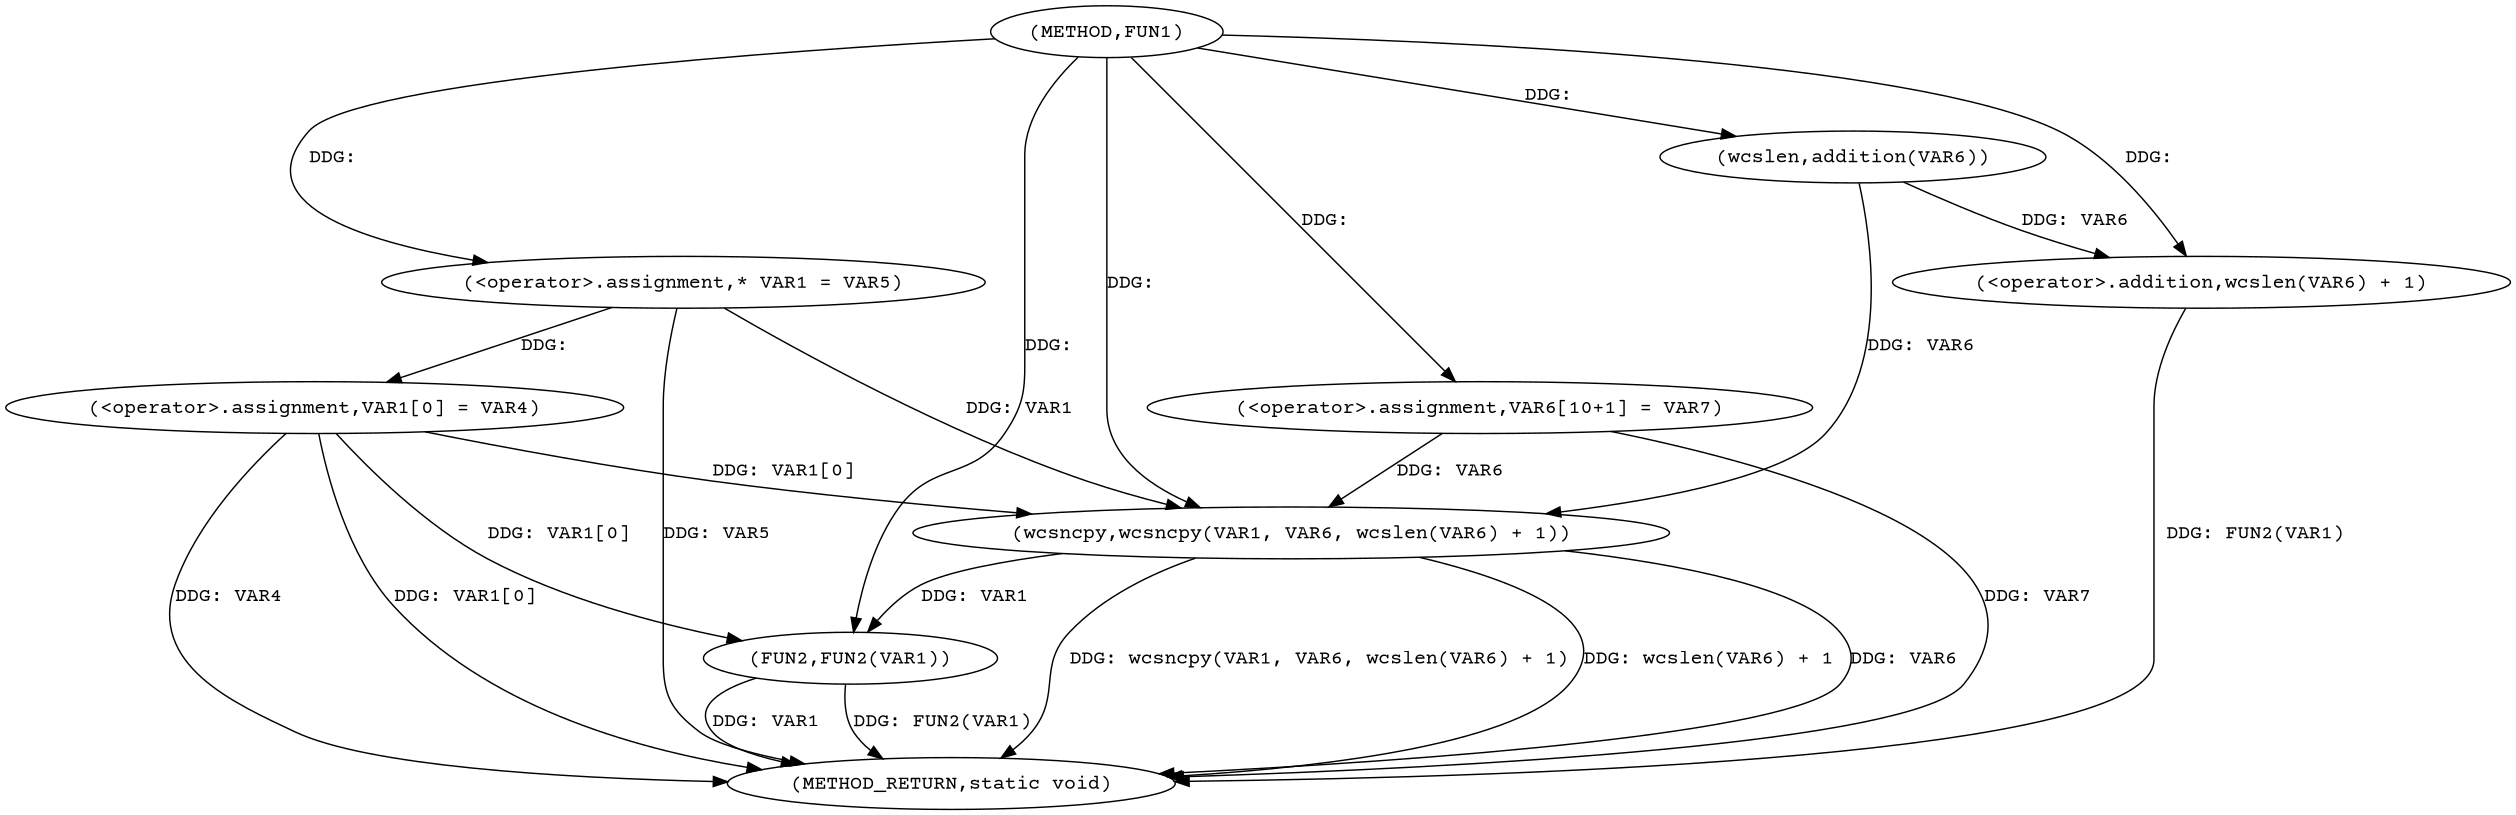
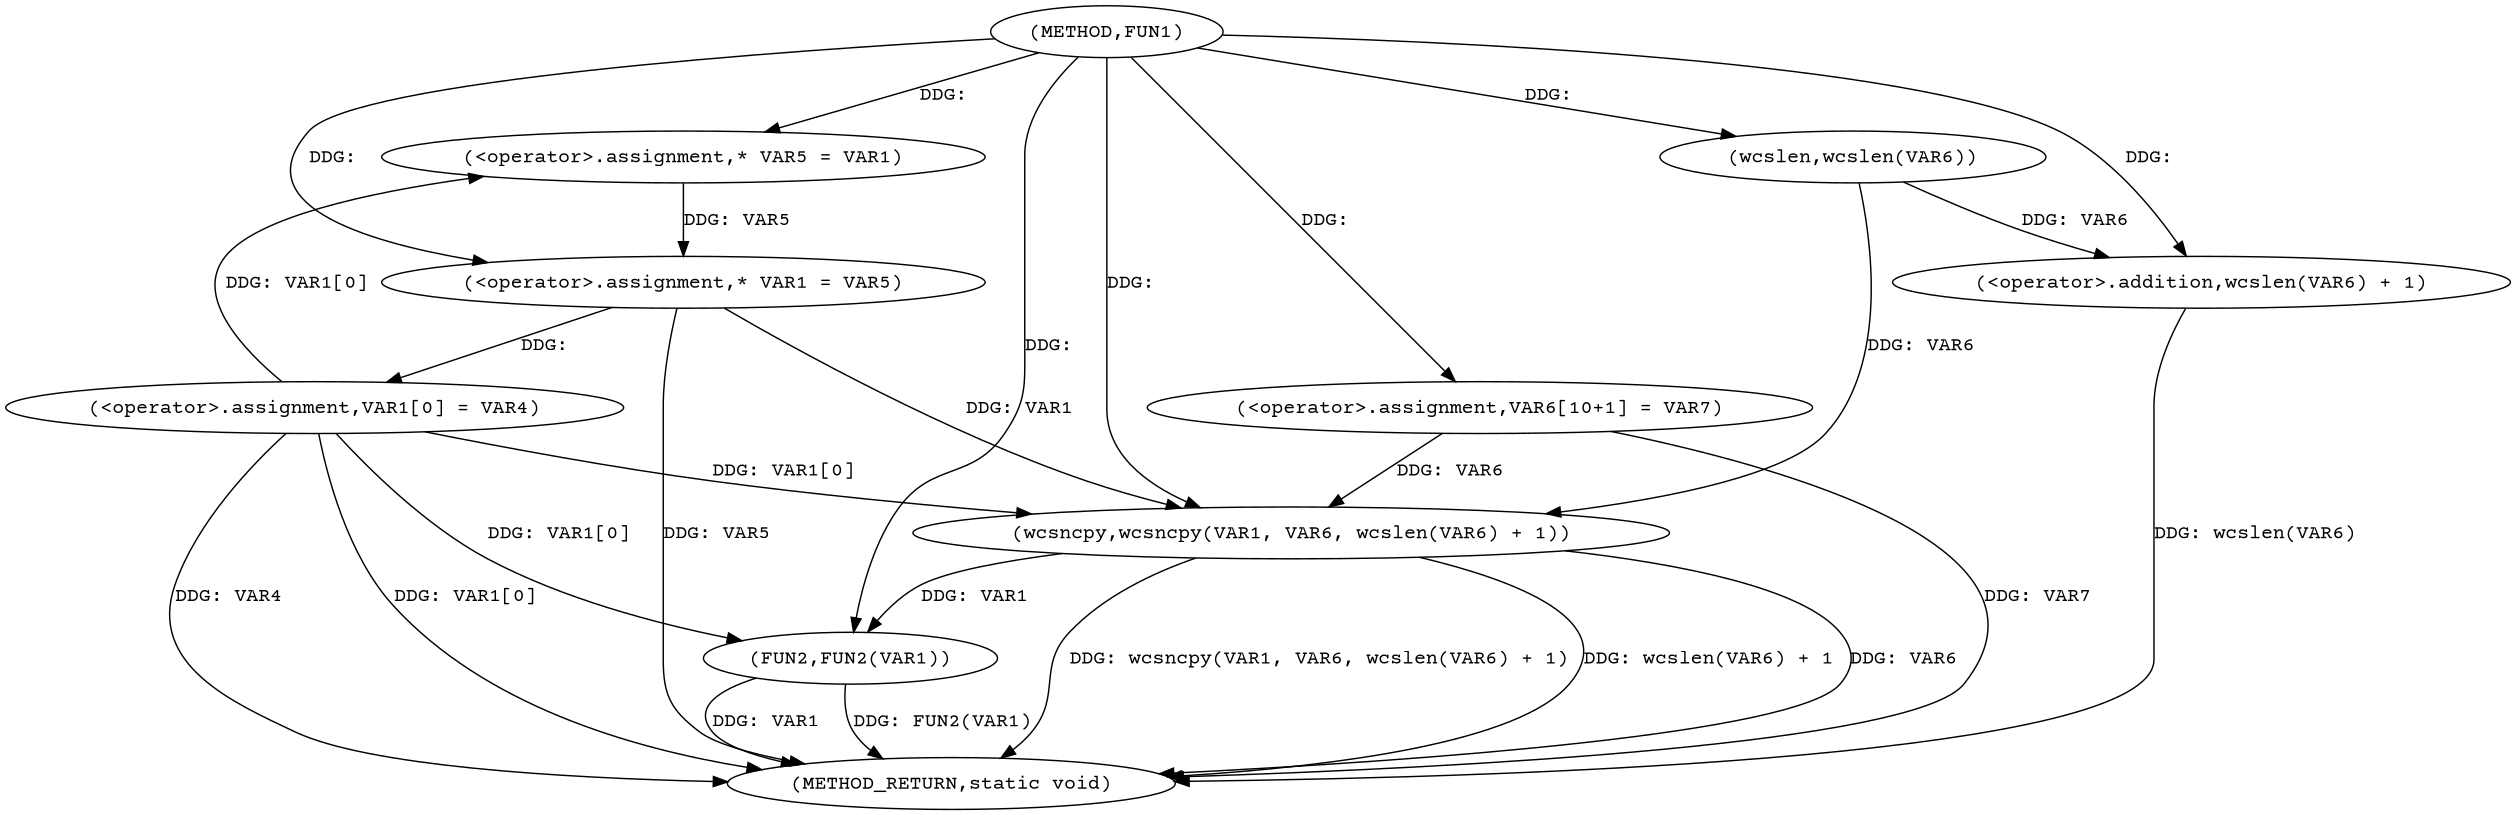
none -> (683, 157)
(1853, 157) -> (1853, 157)
(2255, 533) -> (2255, 533)
